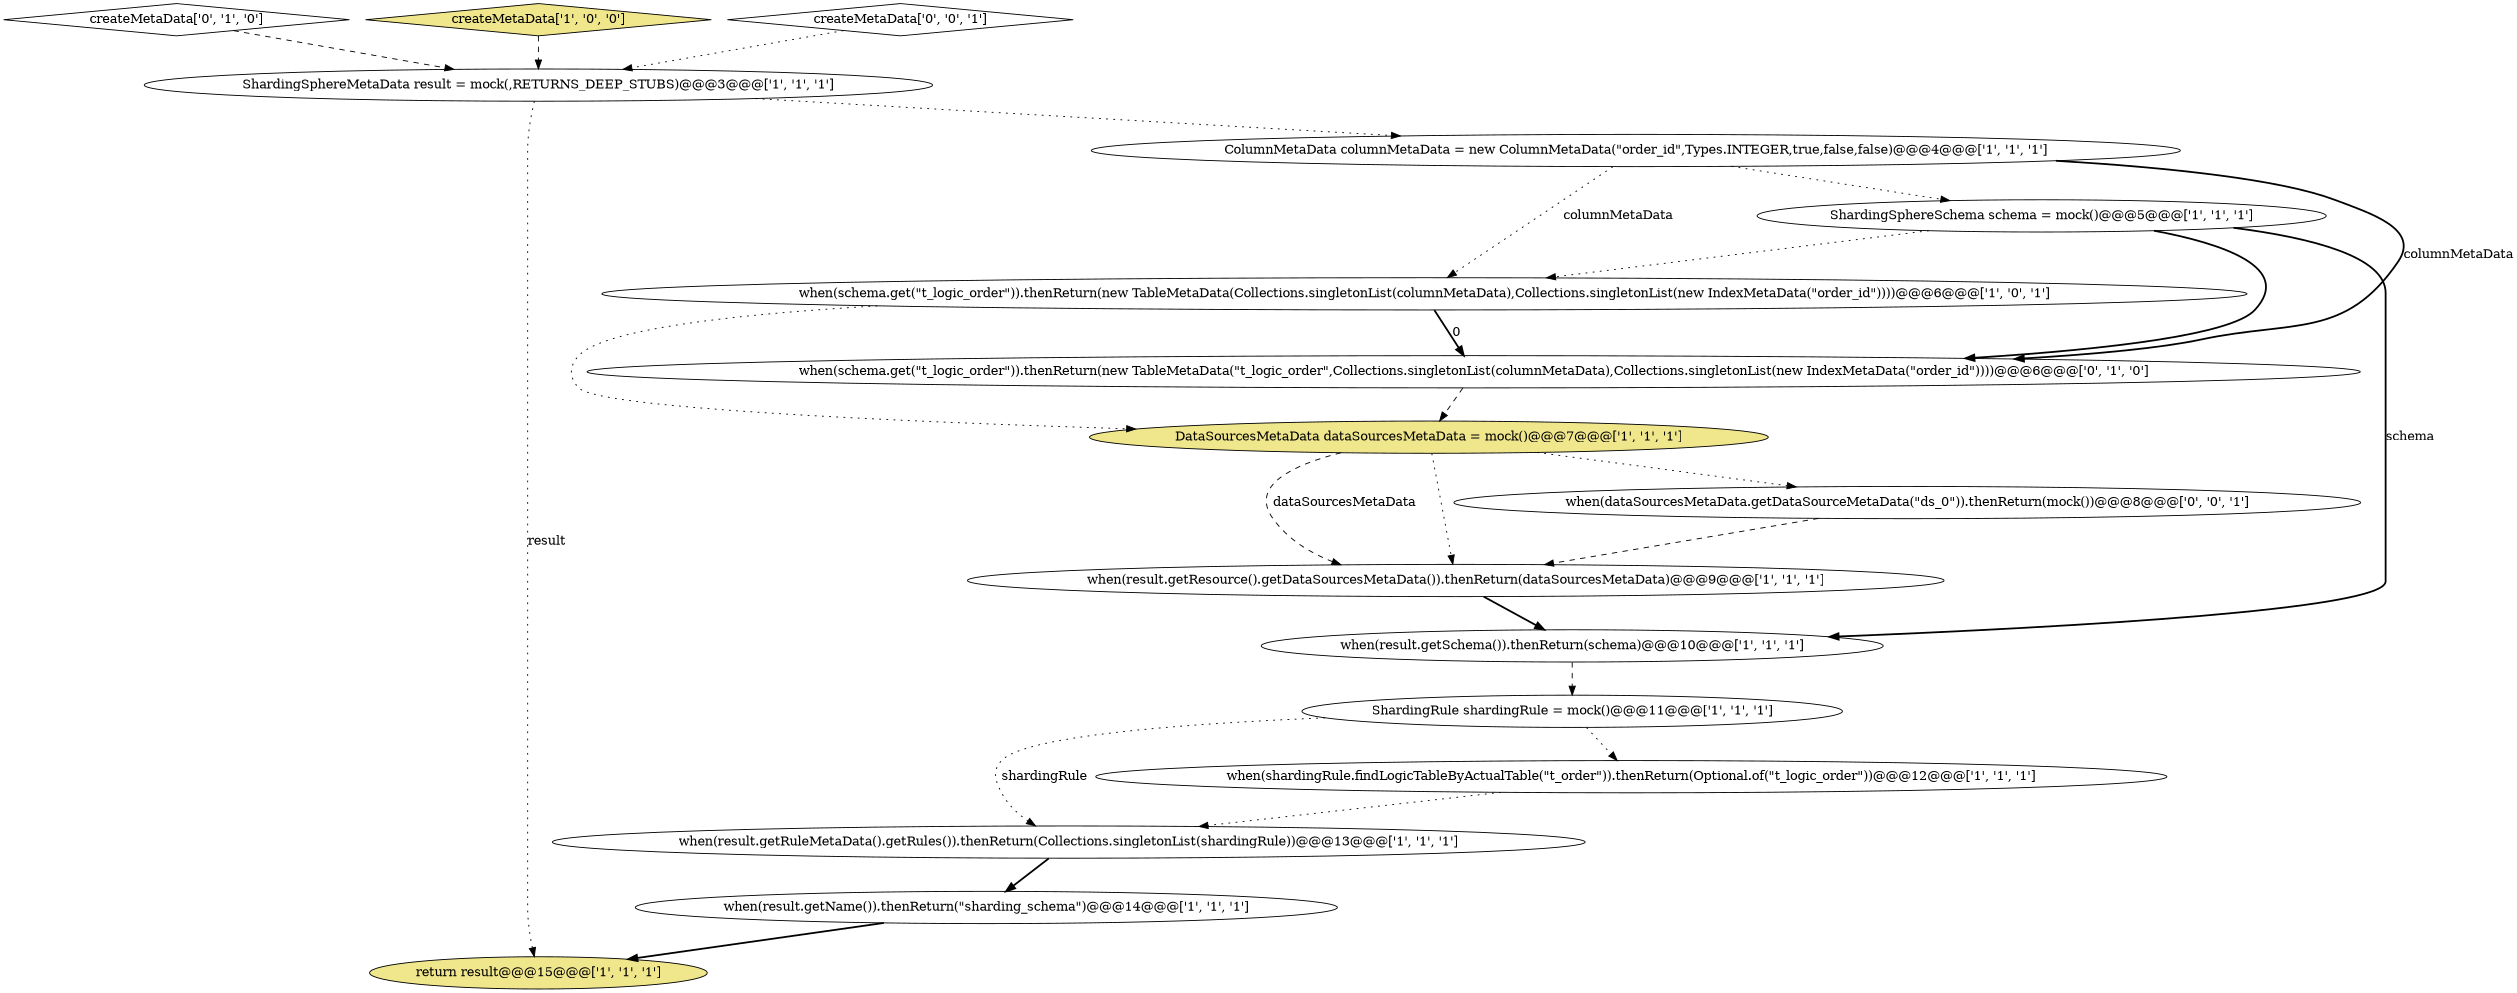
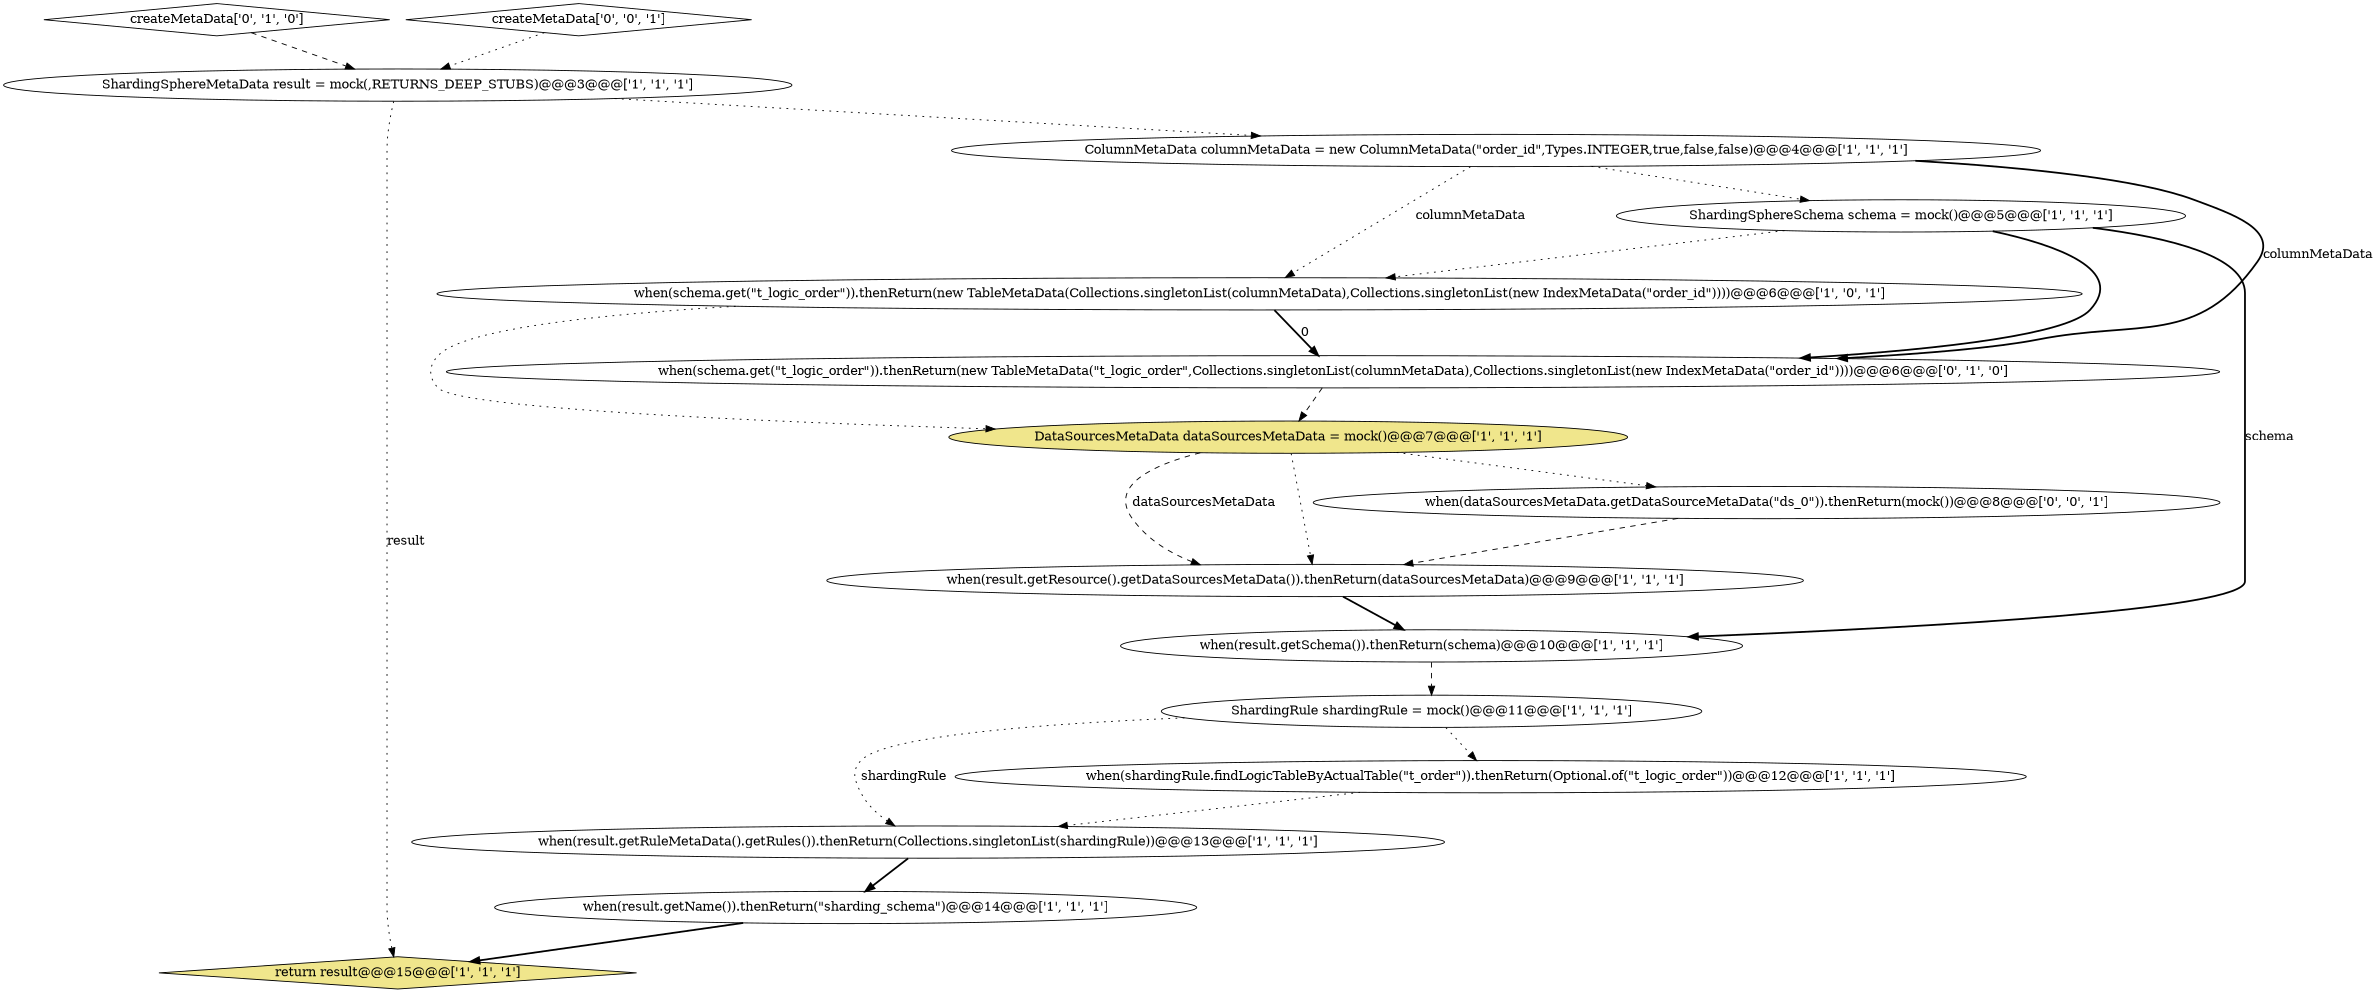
(538, 20) -> none
(538, 973) -> (398, 973)
